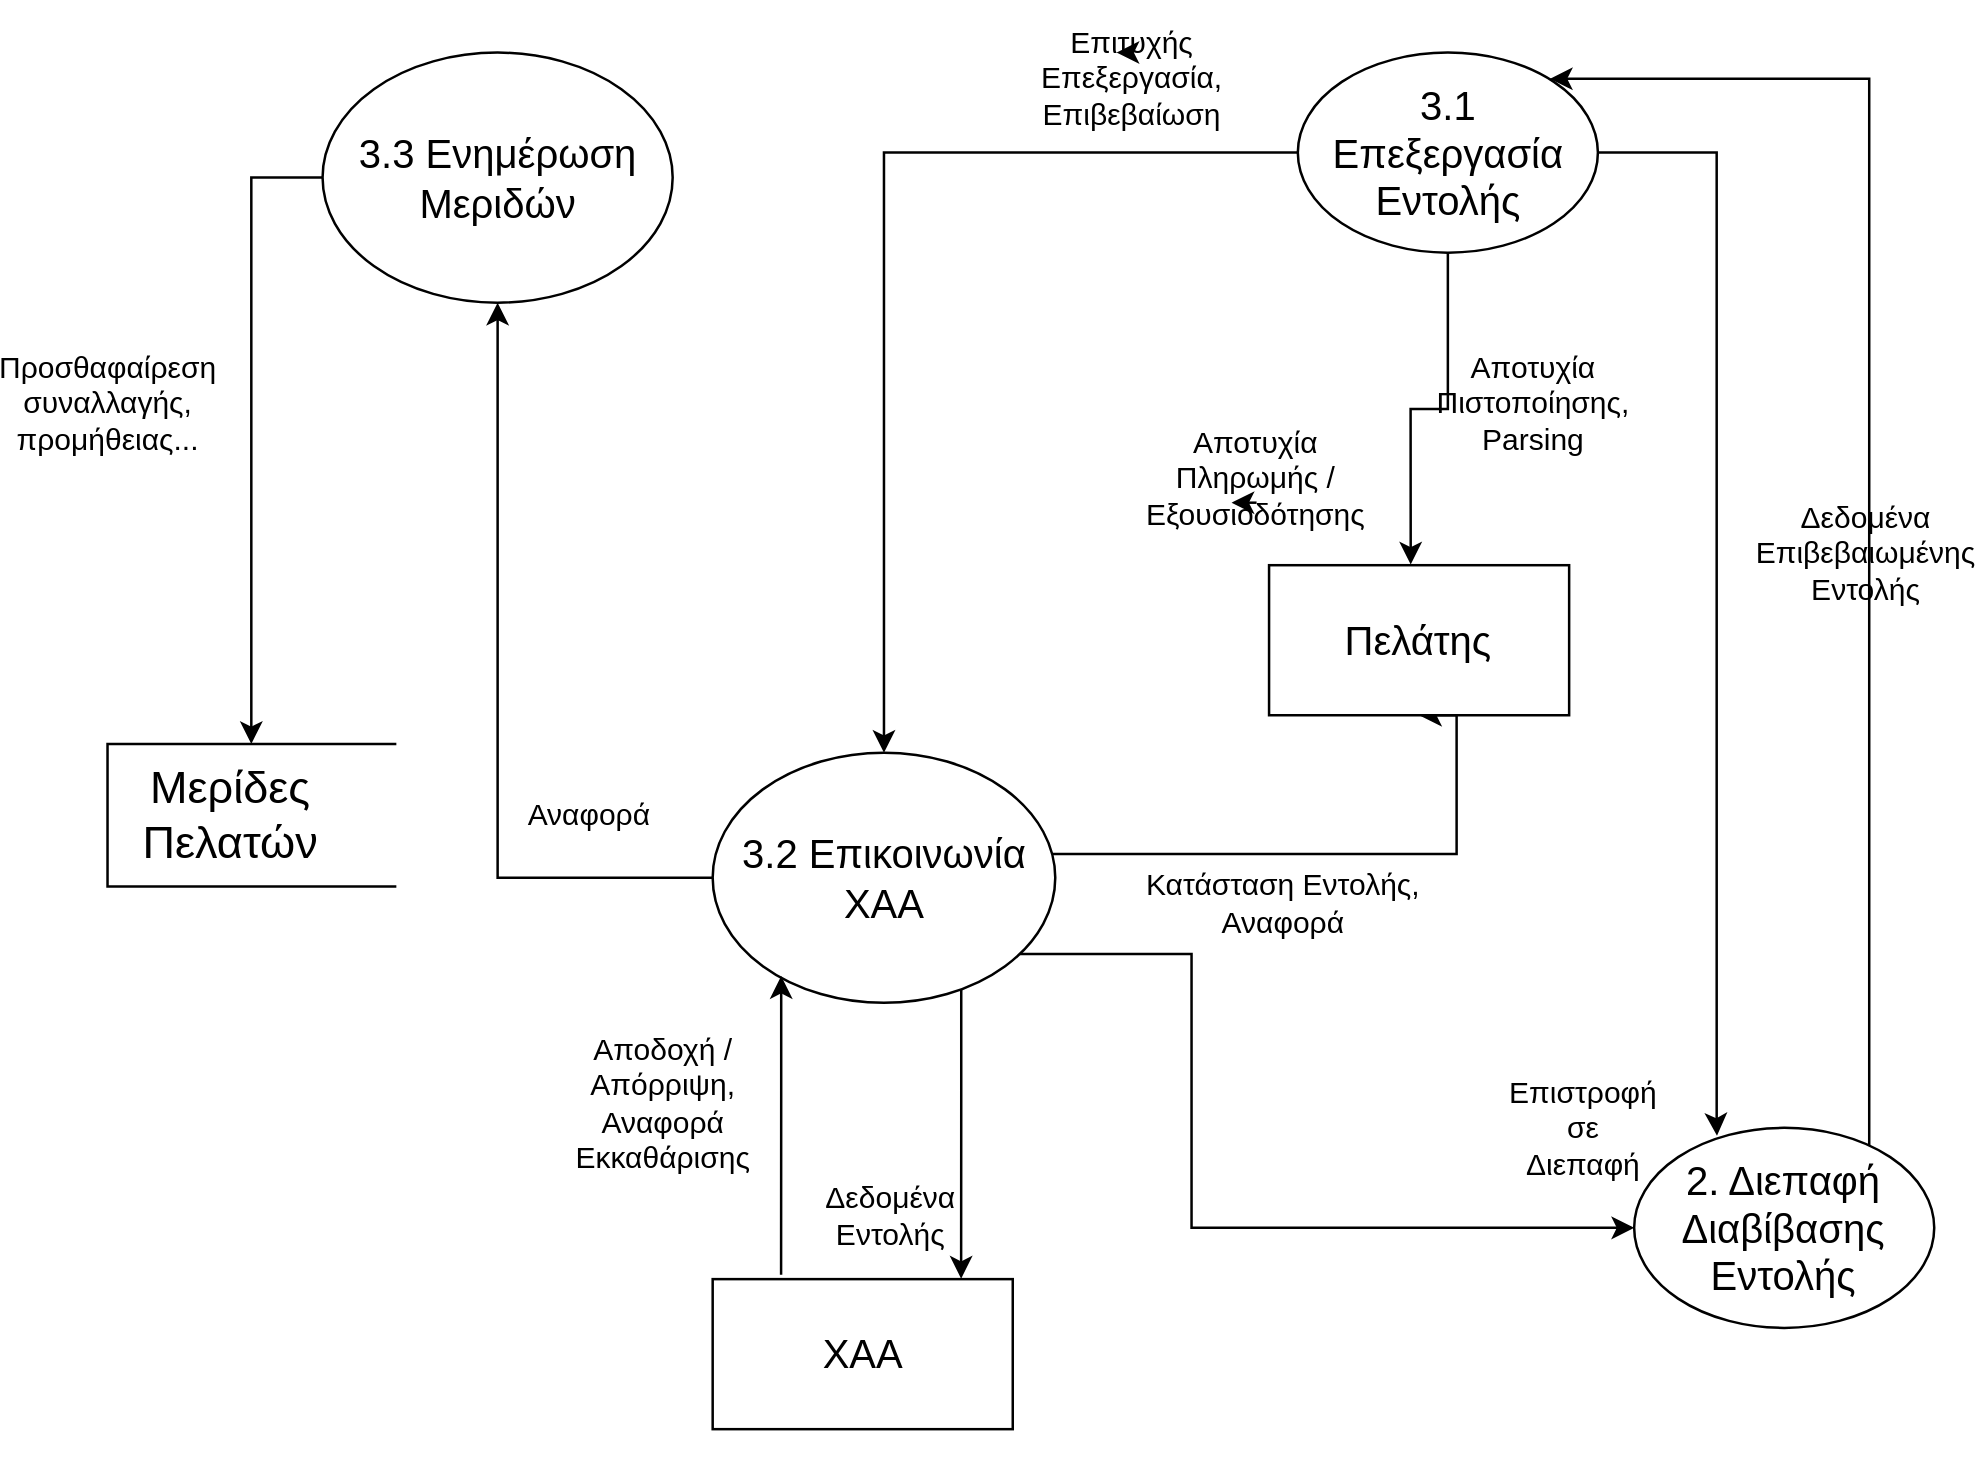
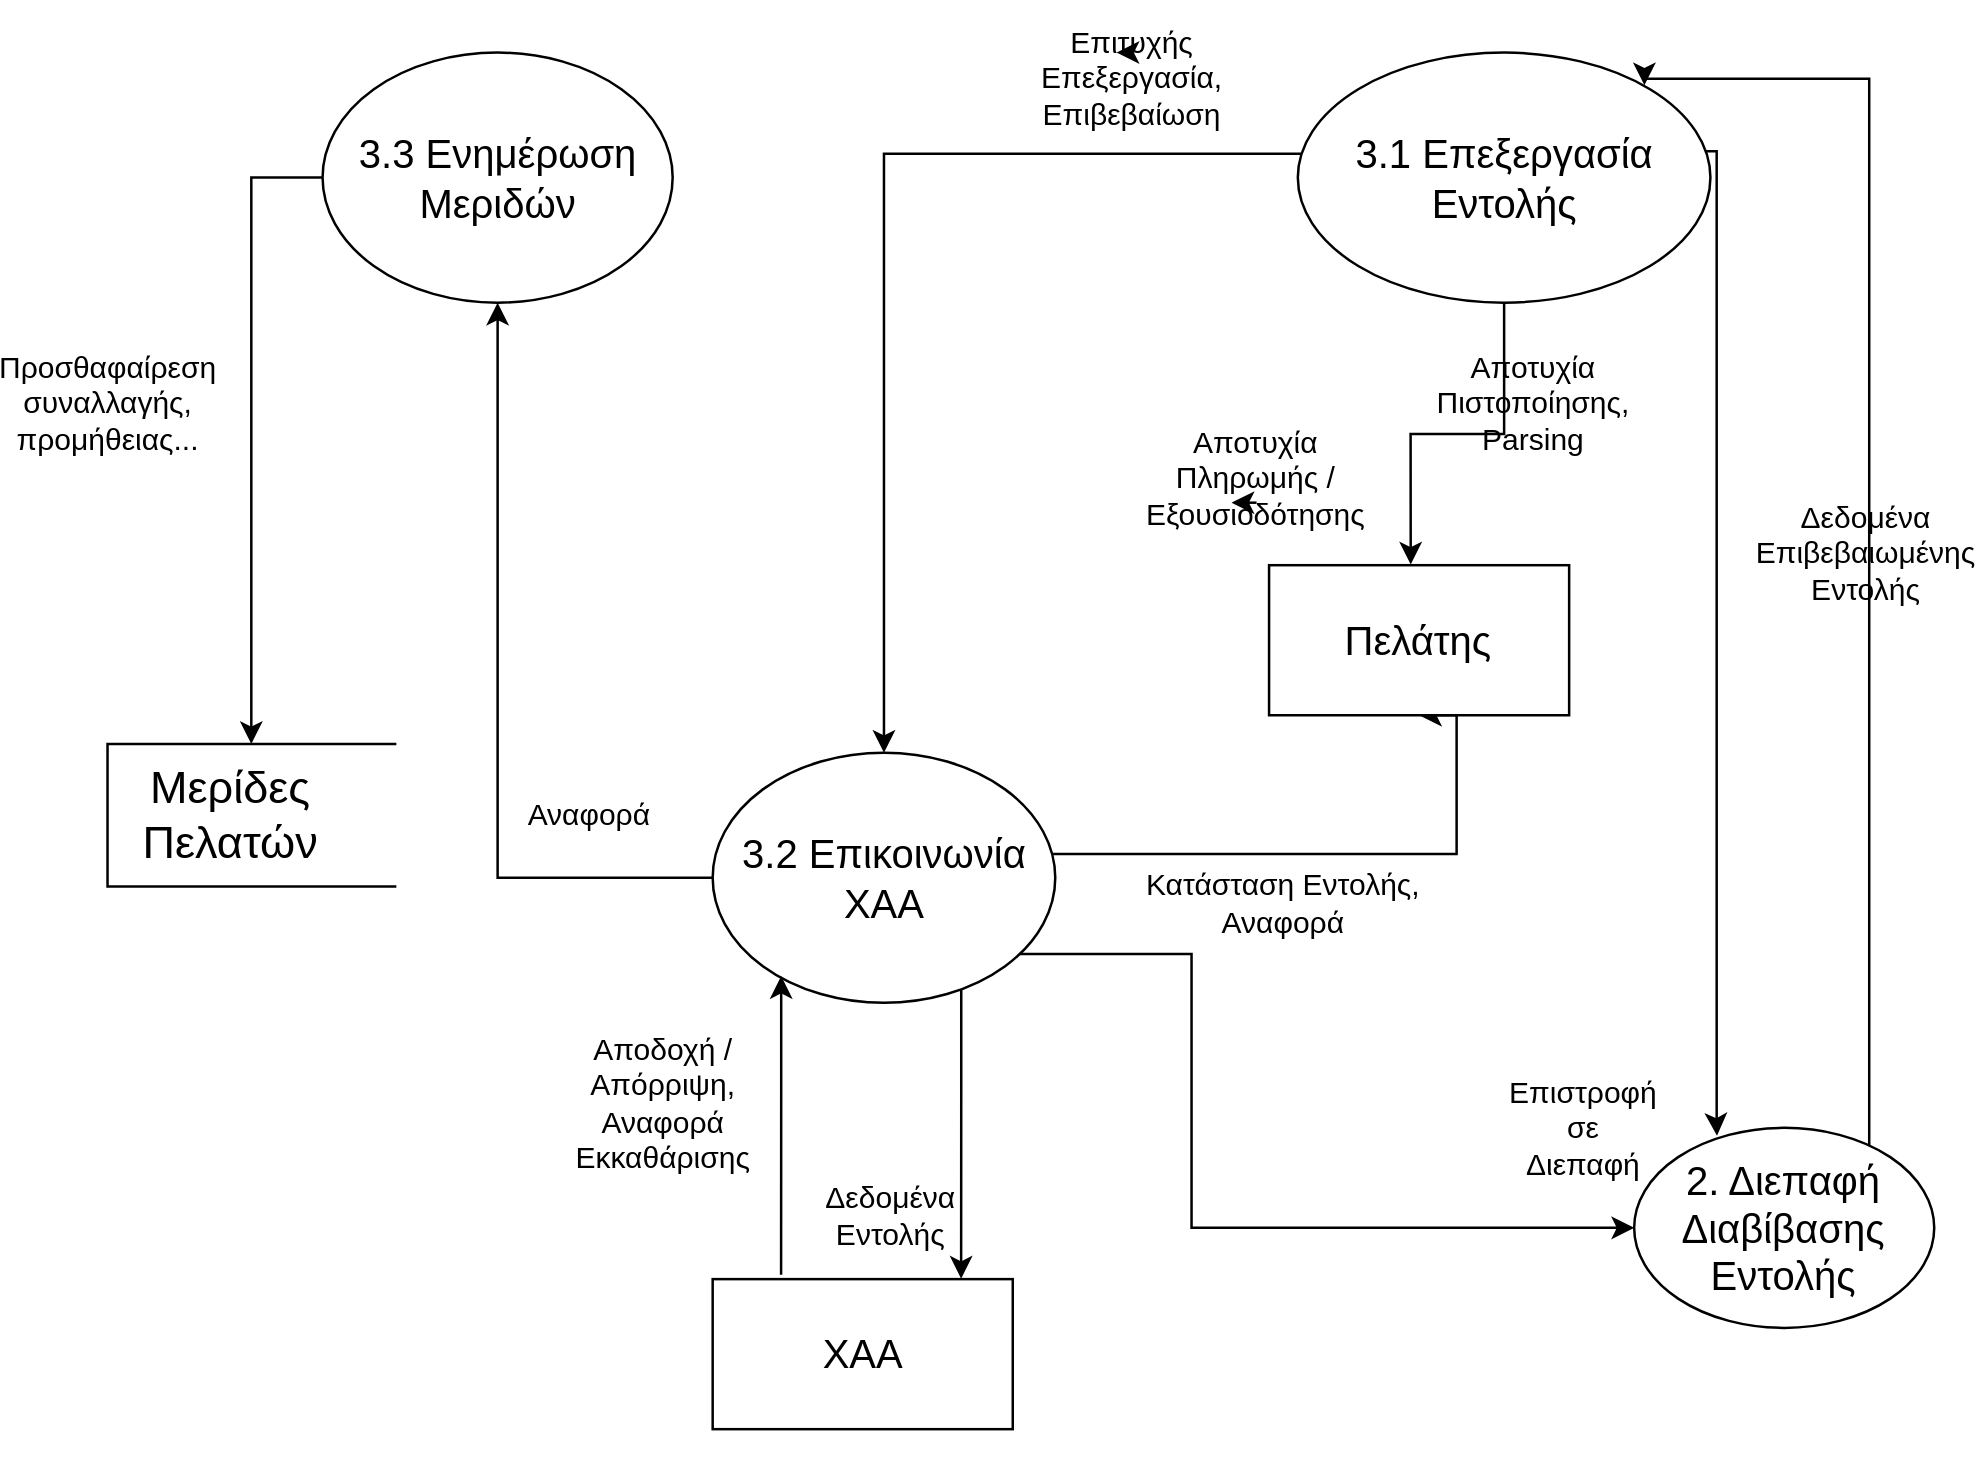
(1448, 153) -> (1504, 178)
